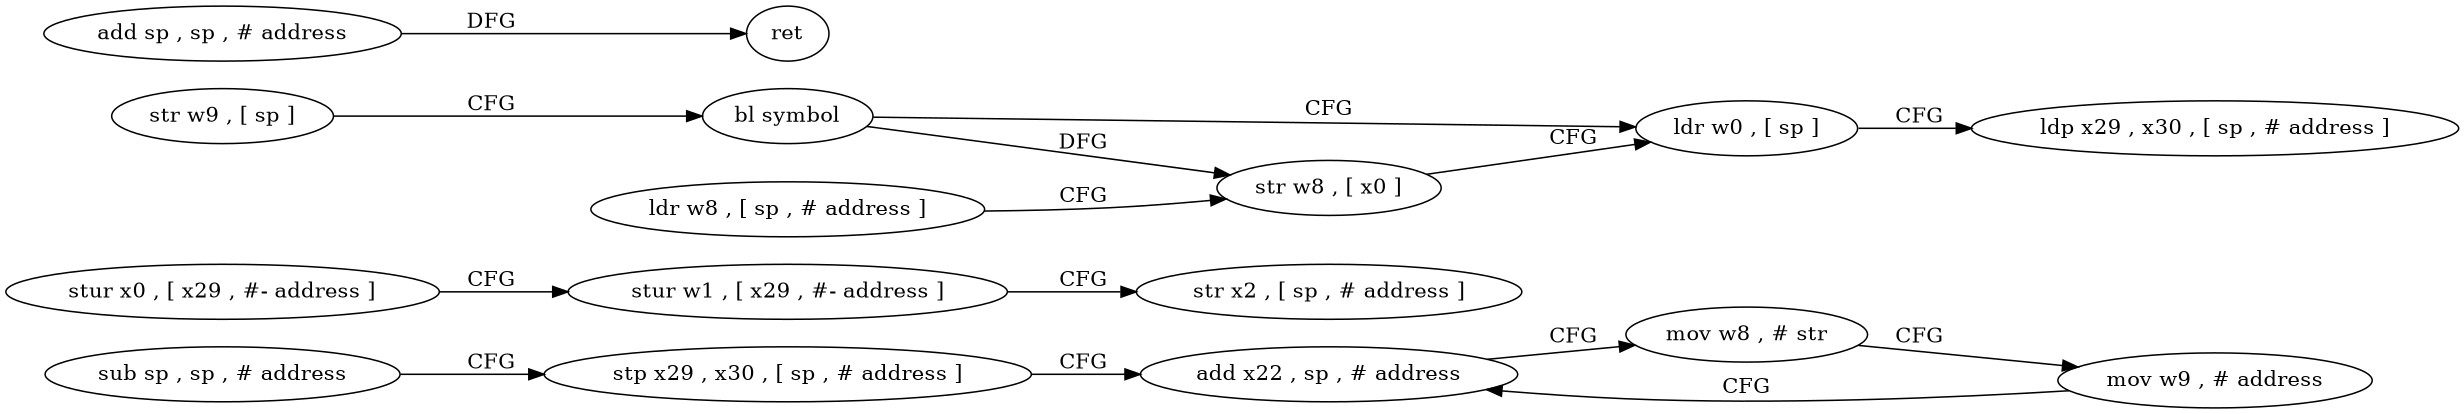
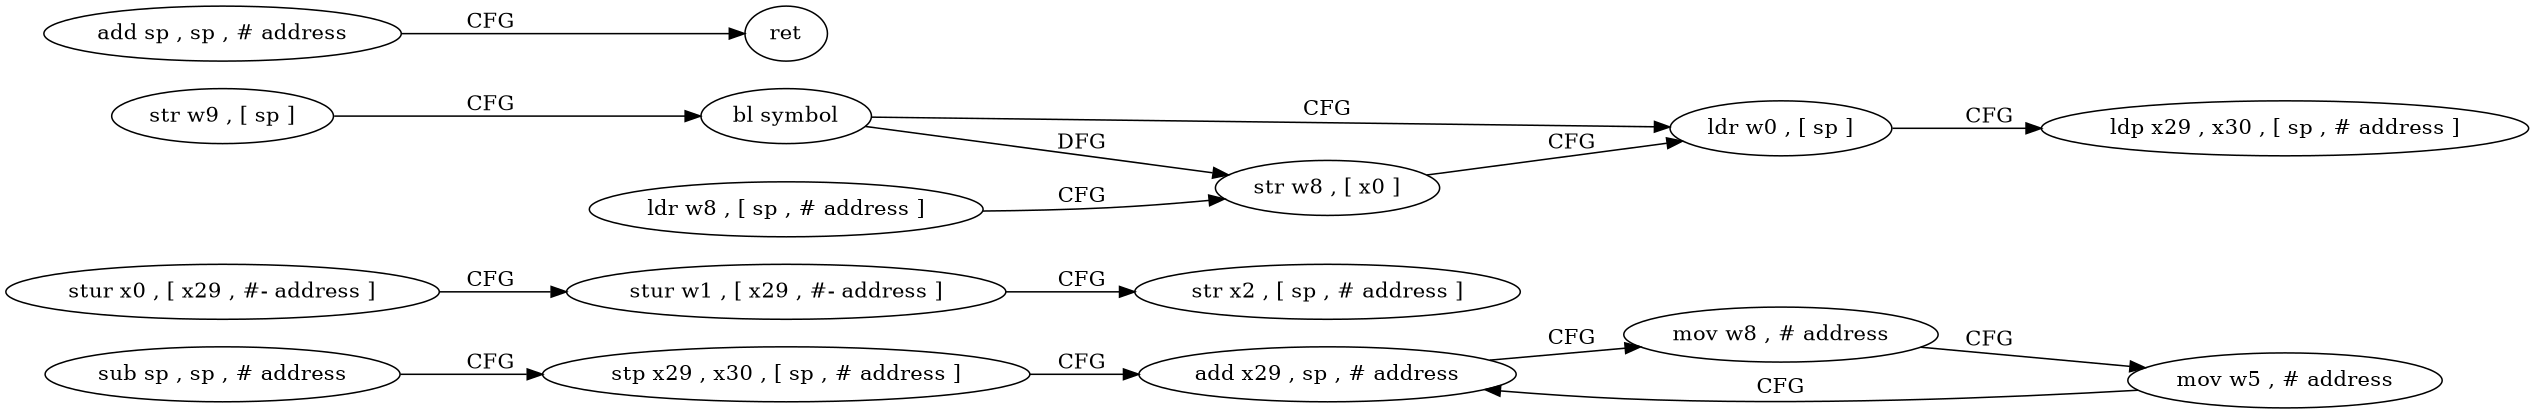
(492, 22) -> (491, 22)
(1747, 335) -> (1781, 335)
(1329, 374) -> (1328, 374)
(2215, 380) -> (2285, 380)
